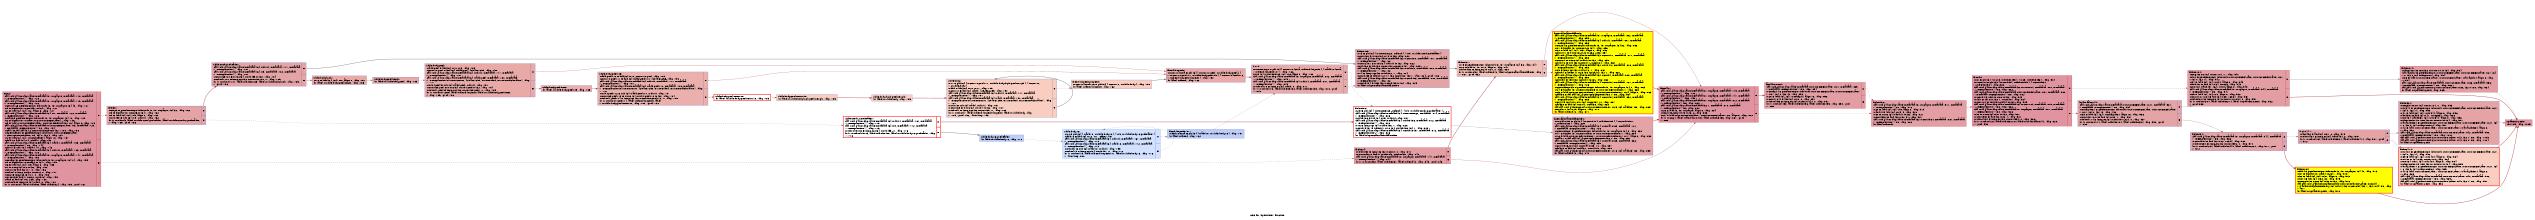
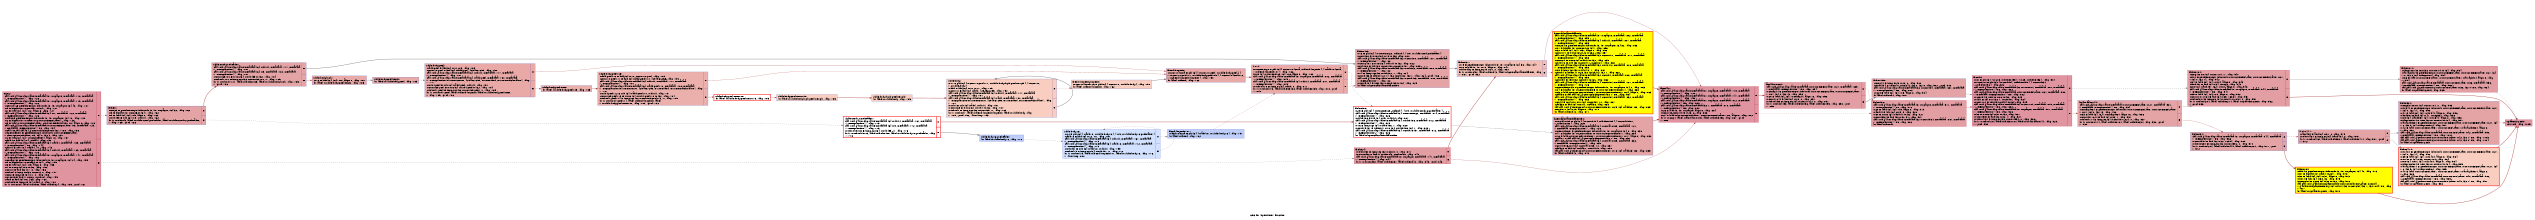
none -> (1919, 88)
(1088, 136) -> (1087, 136)
